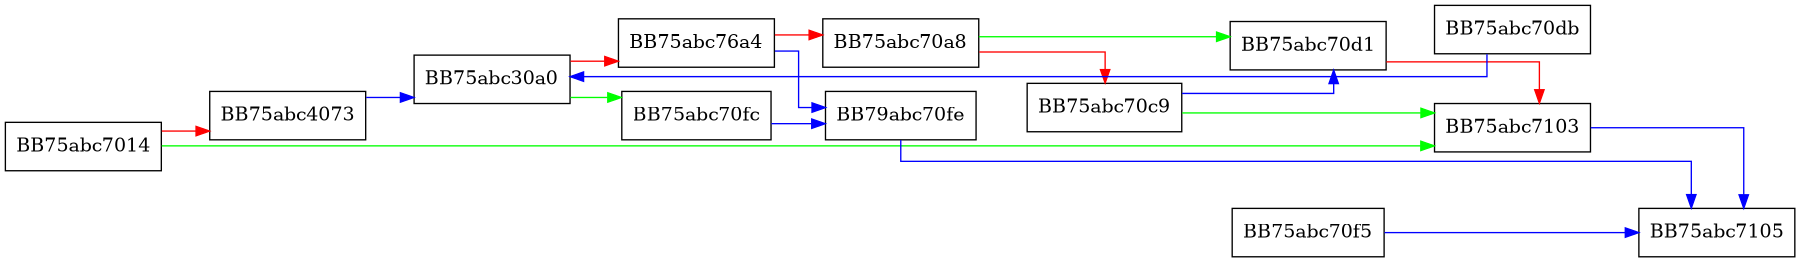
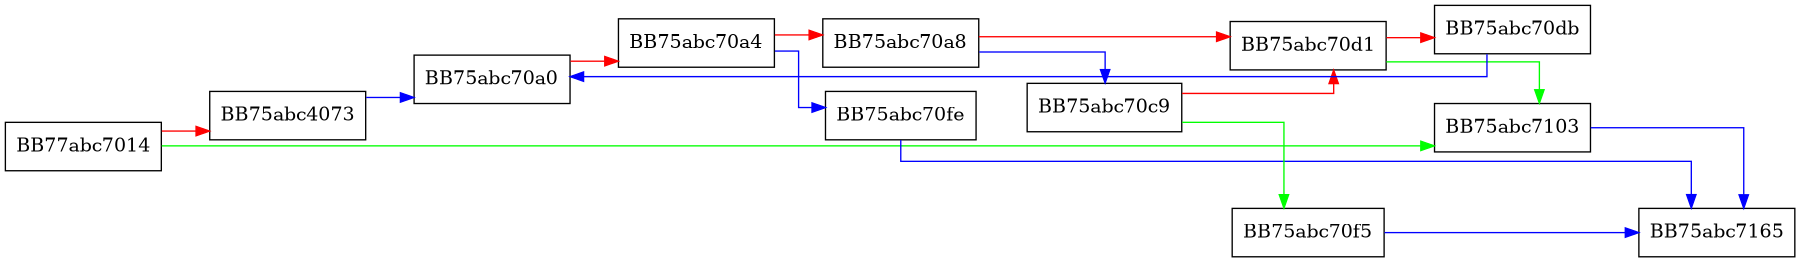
(1098, 37) -> (1098, 37)
none -> (1404, 38)
(696, 43) -> (696, 43)
(1051, 52) -> (1051, 52)
(1477, 62) -> (1477, 62)
(492, 79) -> (492, 79)
(1263, 93) -> (1263, 93)
(1302, 113) -> (1269, 122)
(696, 116) -> none
(901, 116) -> (901, 116)
(83, 147) -> (83, 147)
(1717, 233) -> (1717, 233)
